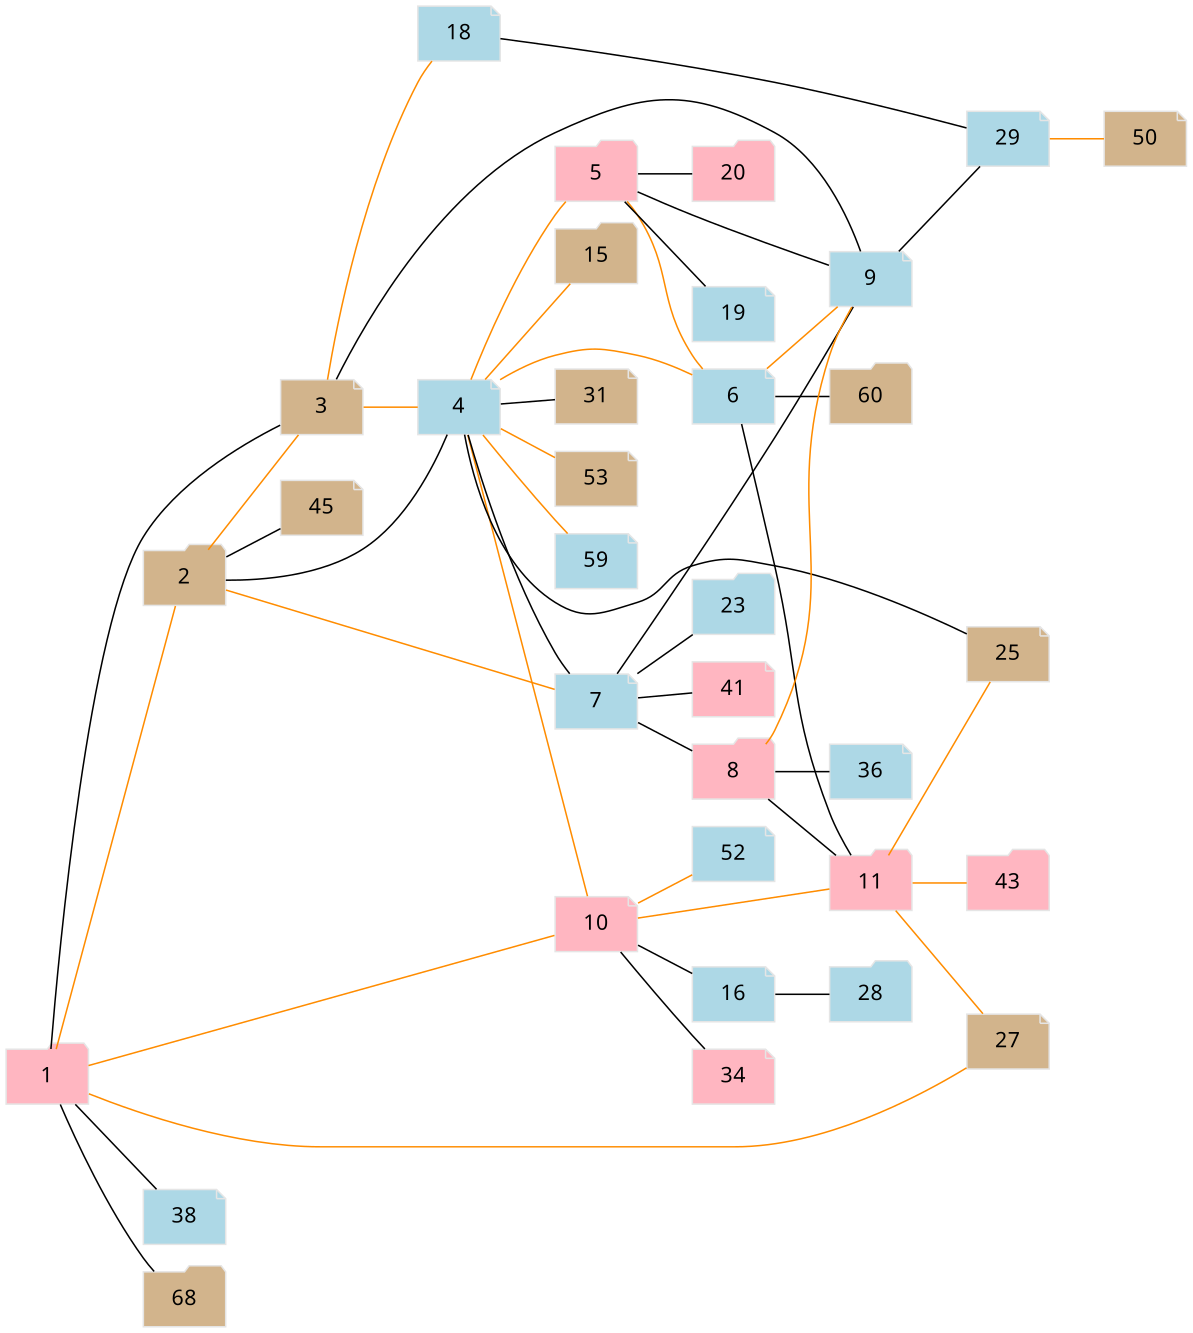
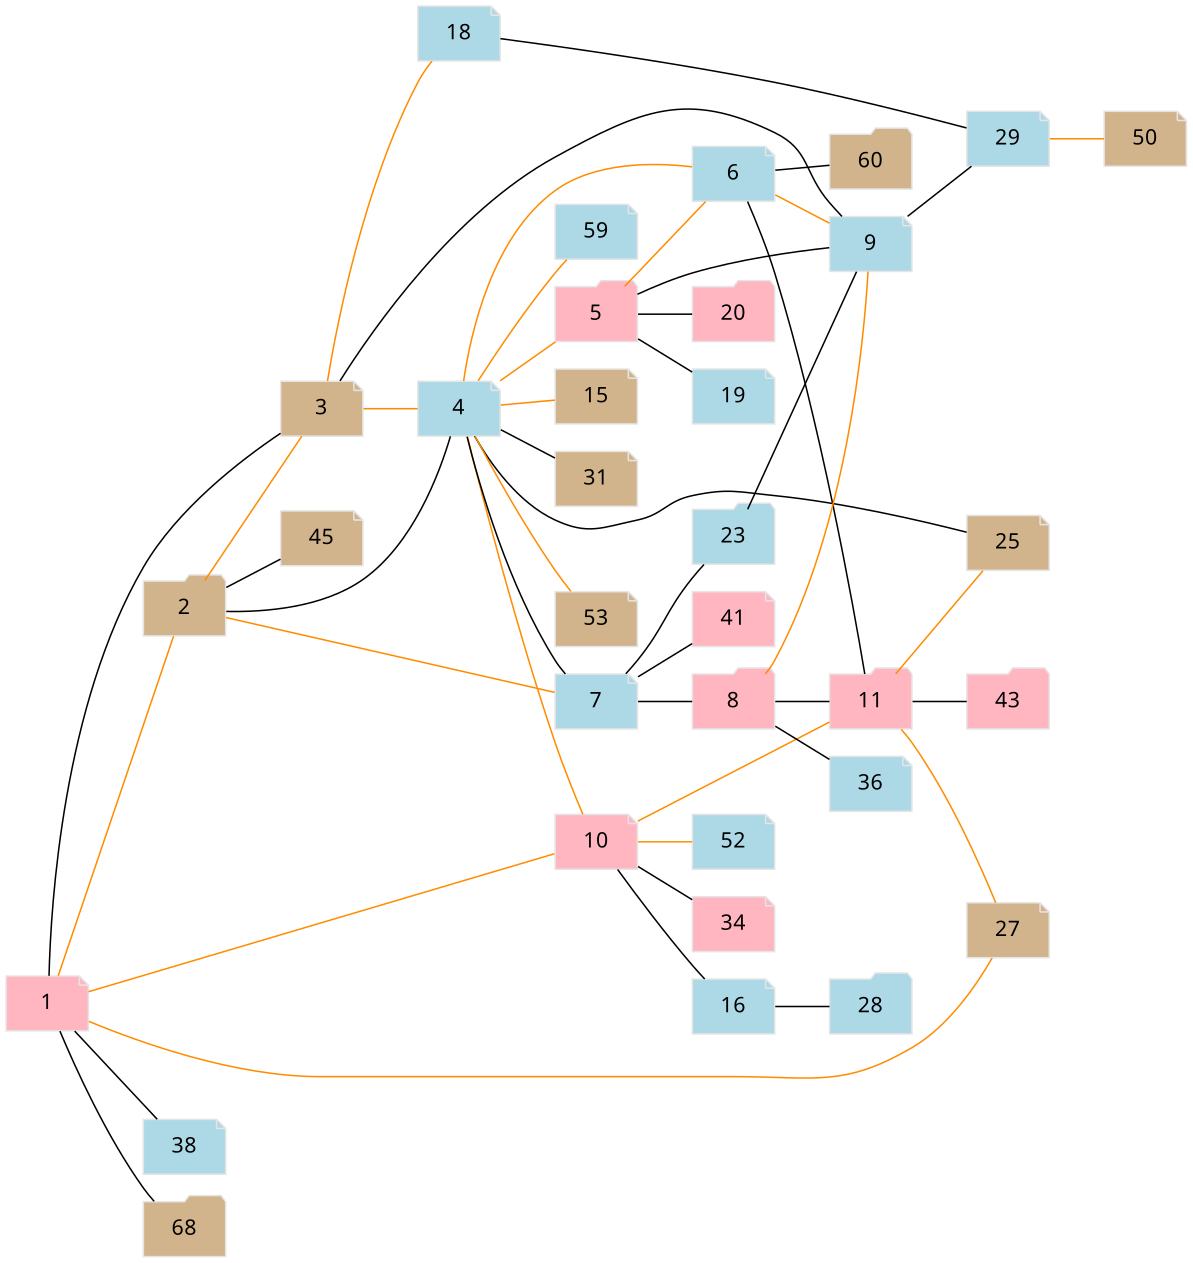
(596, 256) -> (596, 396)
(739, 493) -> (797, 402)
(940, 883) -> (940, 702)
(47, 1077) -> (47, 1003)
